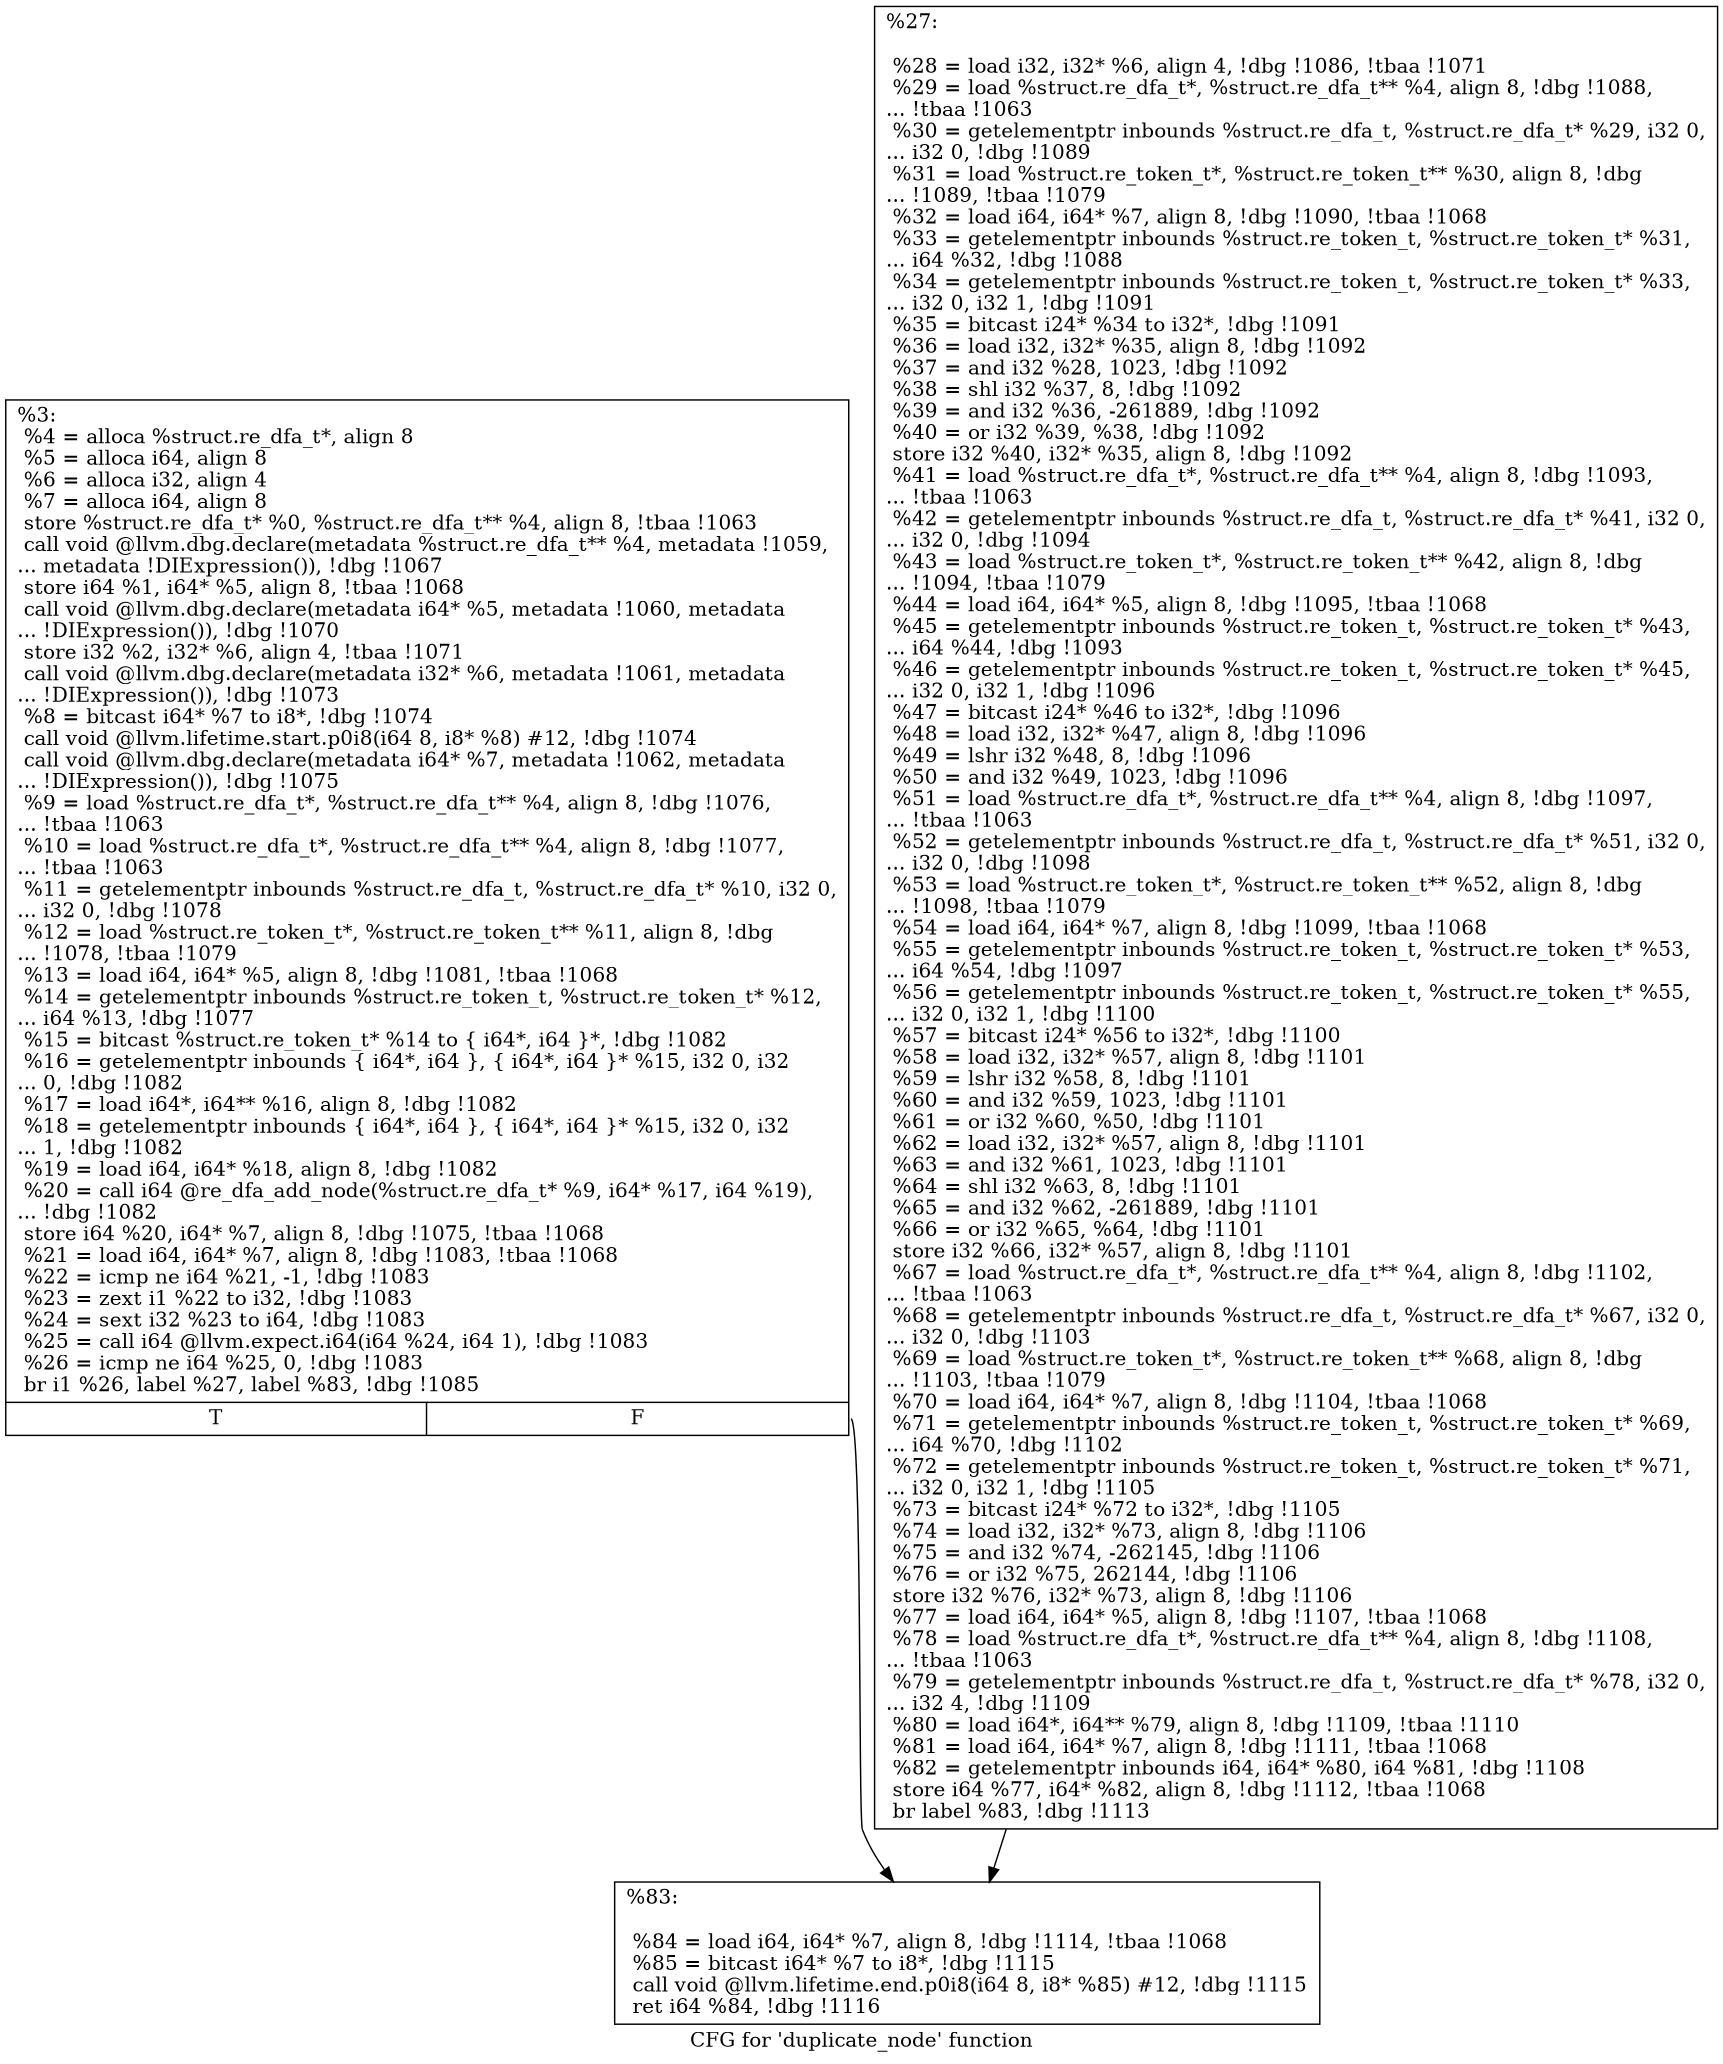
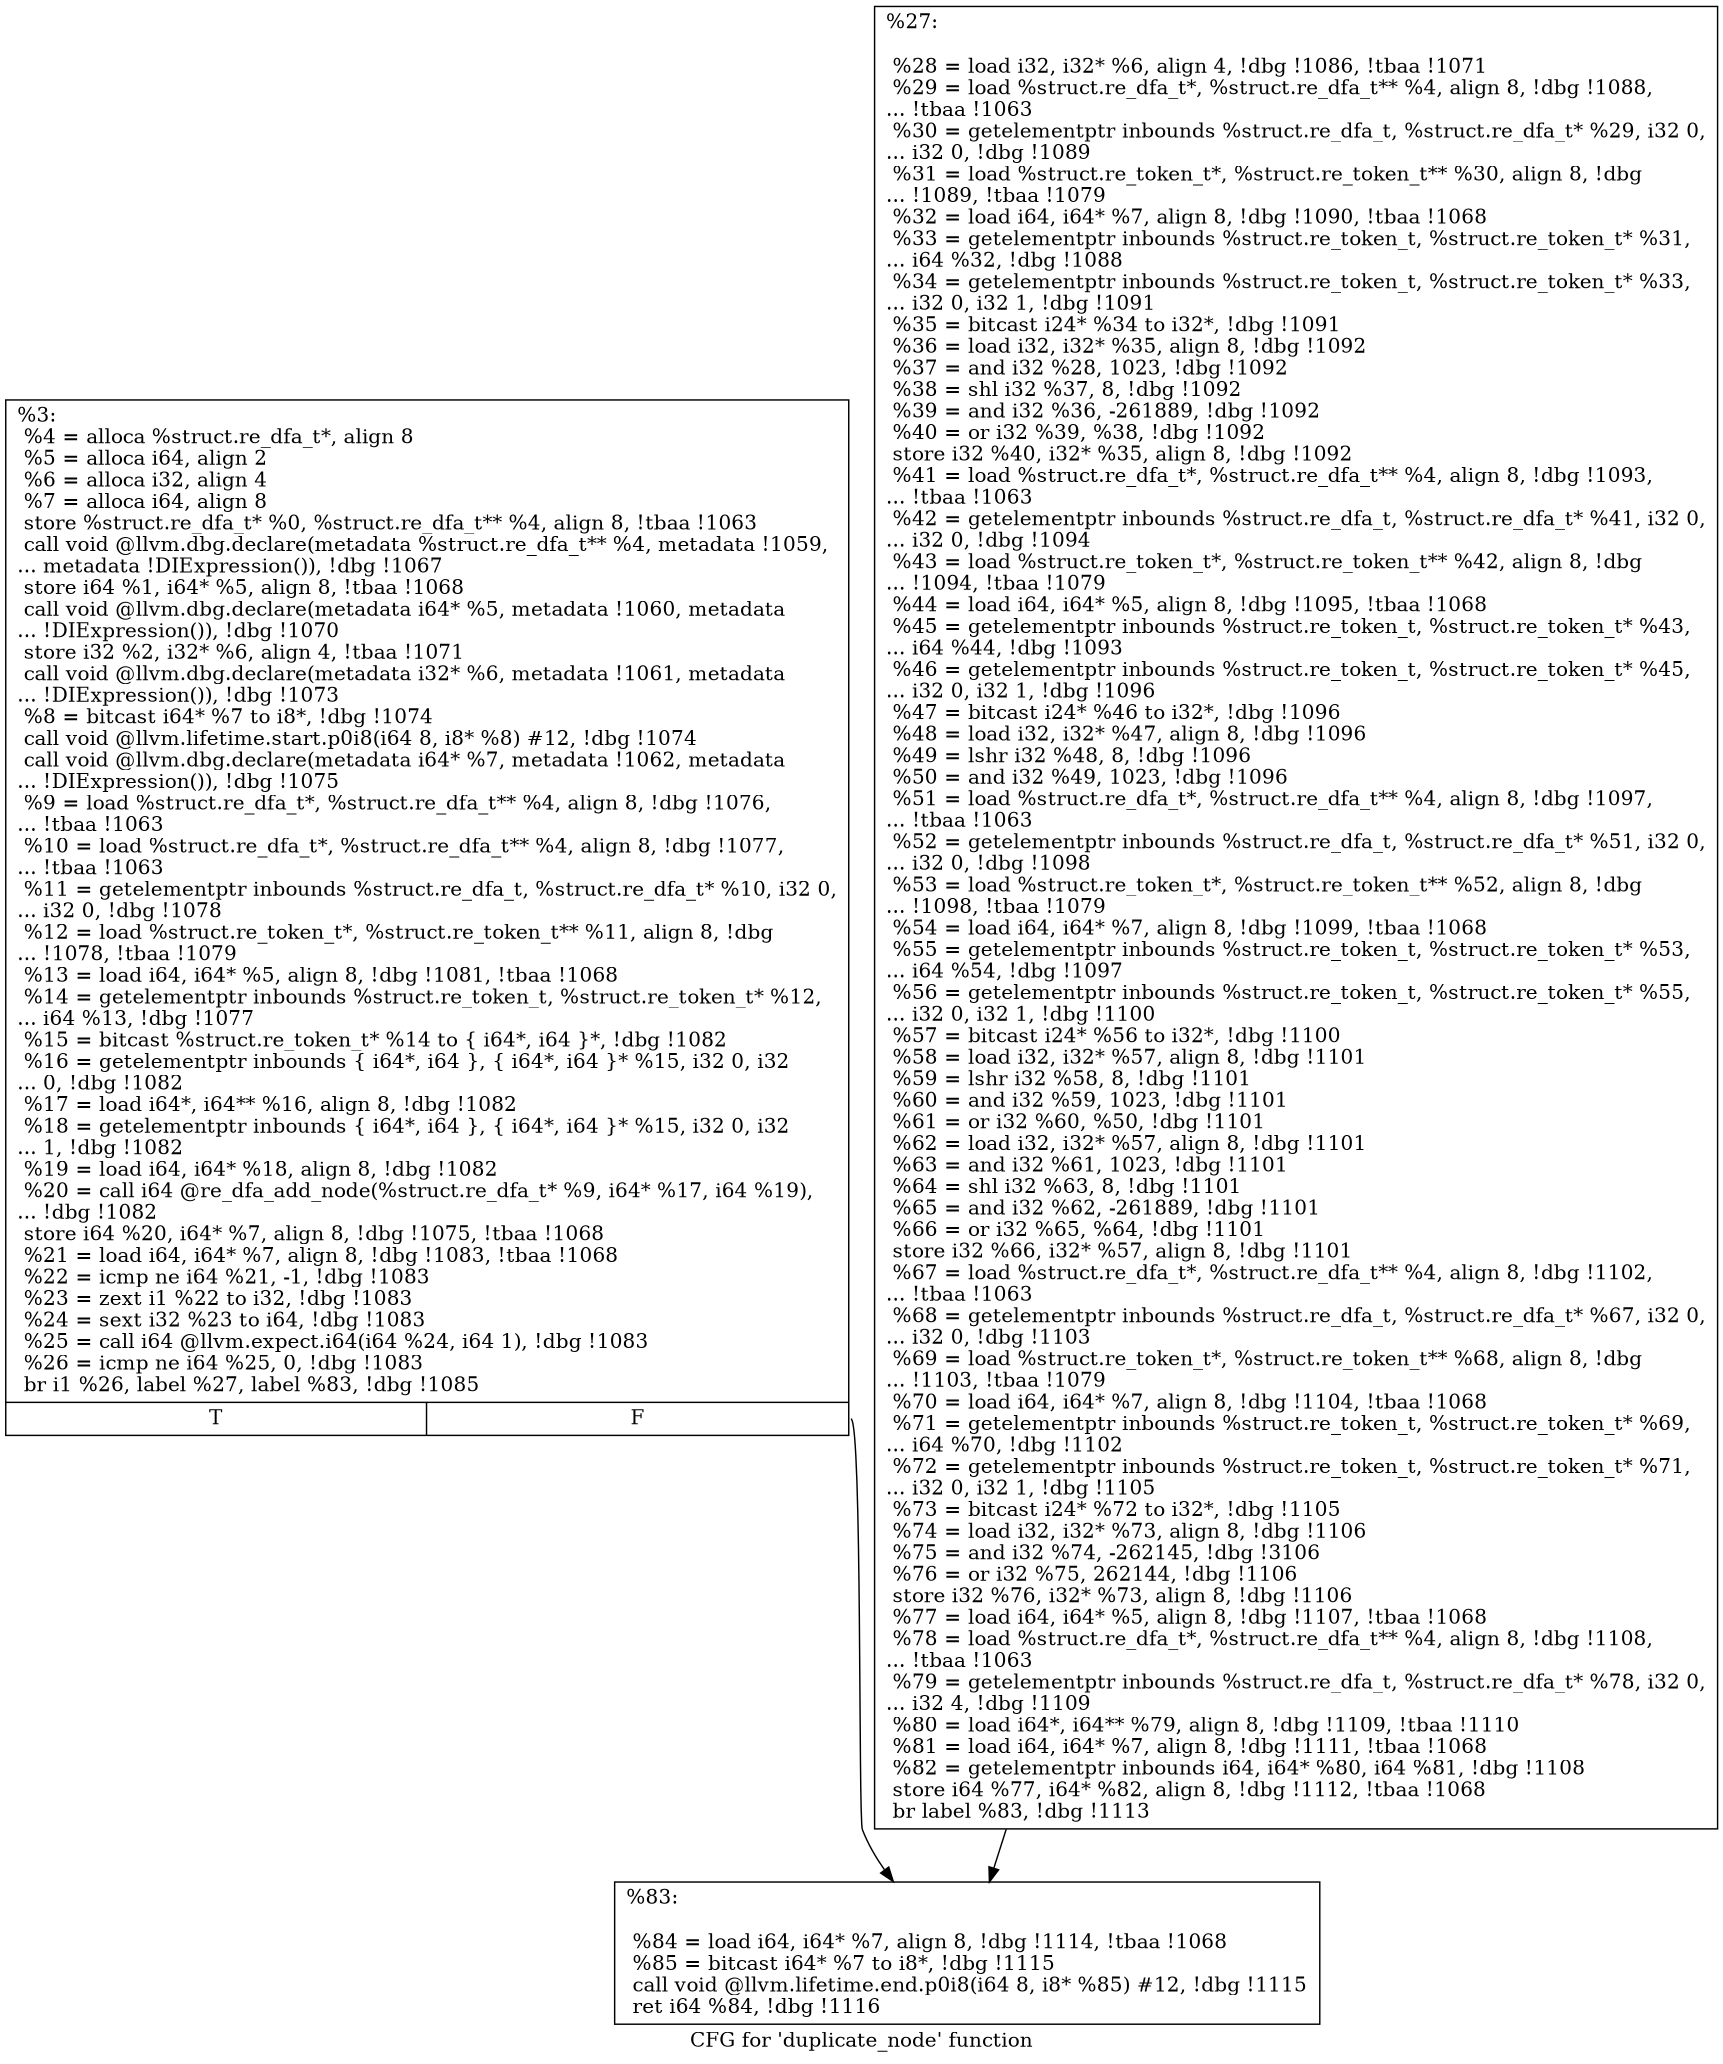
(143, 459) -> (143, 459)
(1104, 1553) -> (1104, 1553)
